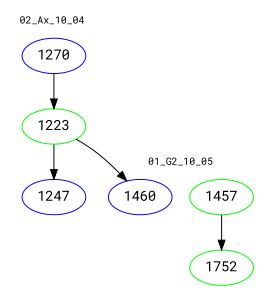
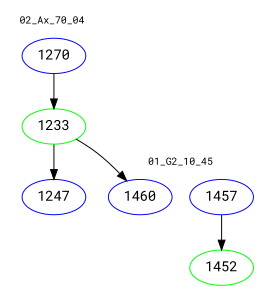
(52, 21) -> (52, 21)
(54, 126) -> (54, 126)
(181, 162) -> (181, 162)
(222, 197) -> (222, 197)
(222, 268) -> (222, 268)
